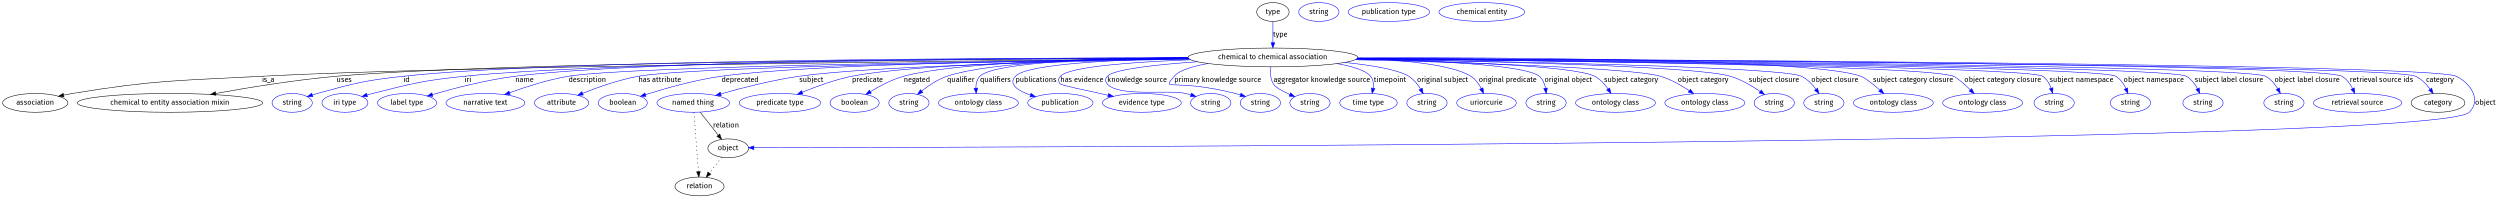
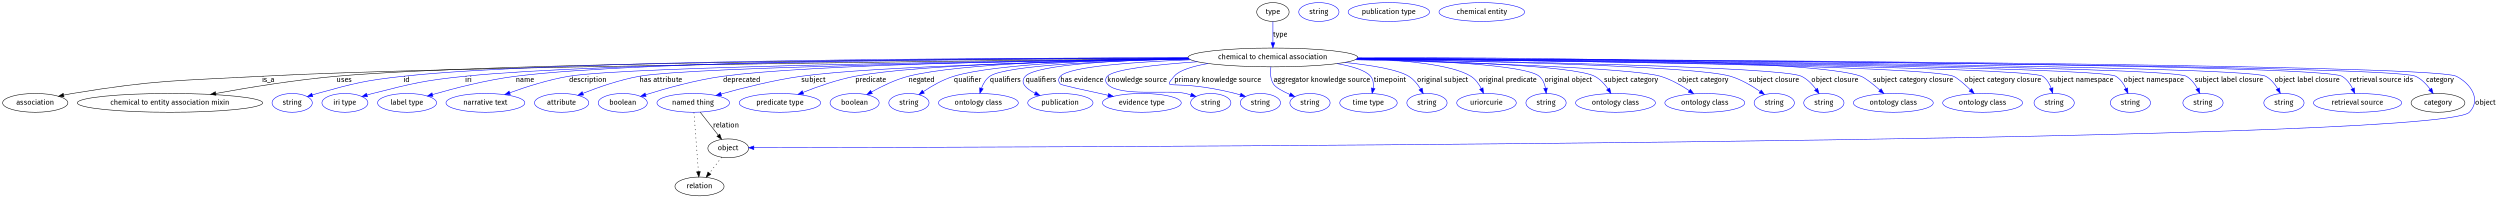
(1036, 80) -> (1041, 80)
